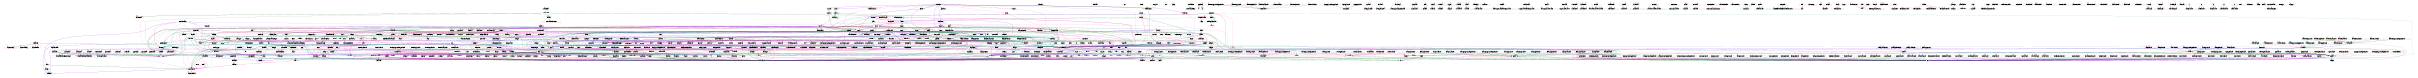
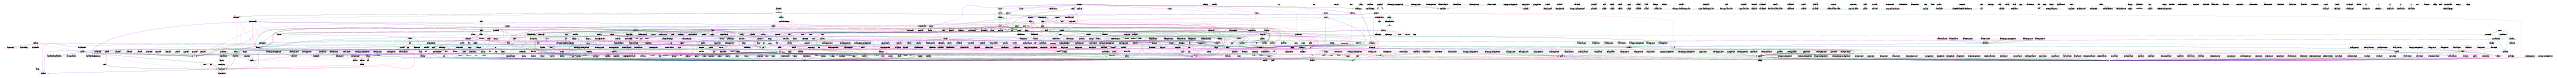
(504, 52) -> (473, 52)
(379, 56) -> (355, 56)
(712, 56) -> none
